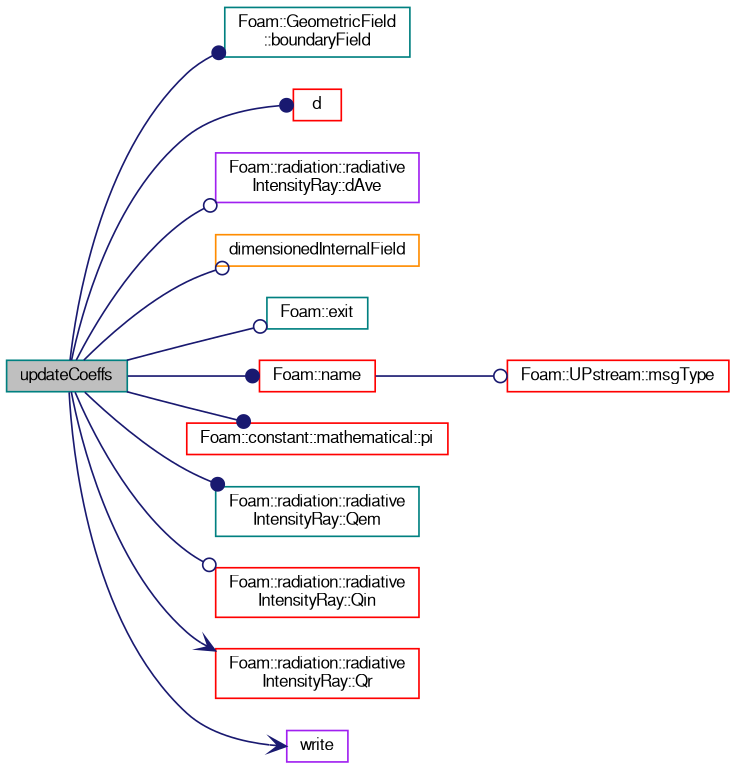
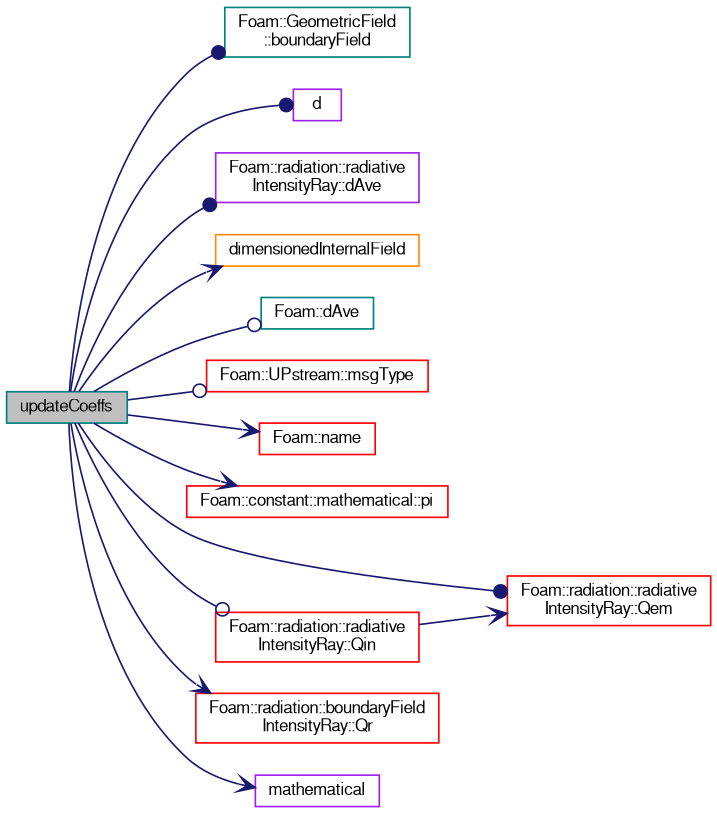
(317, 105) -> (317, 105)
(130, 275) -> (125, 289)
(145, 308) -> (135, 323)
(317, 313) -> (317, 313)
(187, 376) -> (185, 422)
(434, 376) -> (160, 396)
(182, 406) -> (155, 457)
(317, 512) -> (609, 601)
none -> (455, 620)
(317, 674) -> (317, 718)
(317, 746) -> (317, 791)
